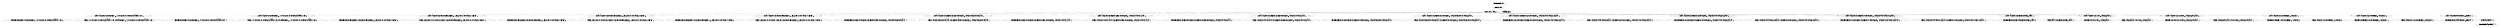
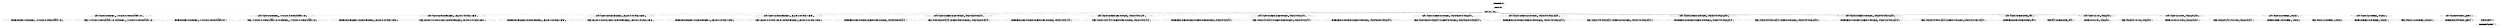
(1506, 12) -> none
